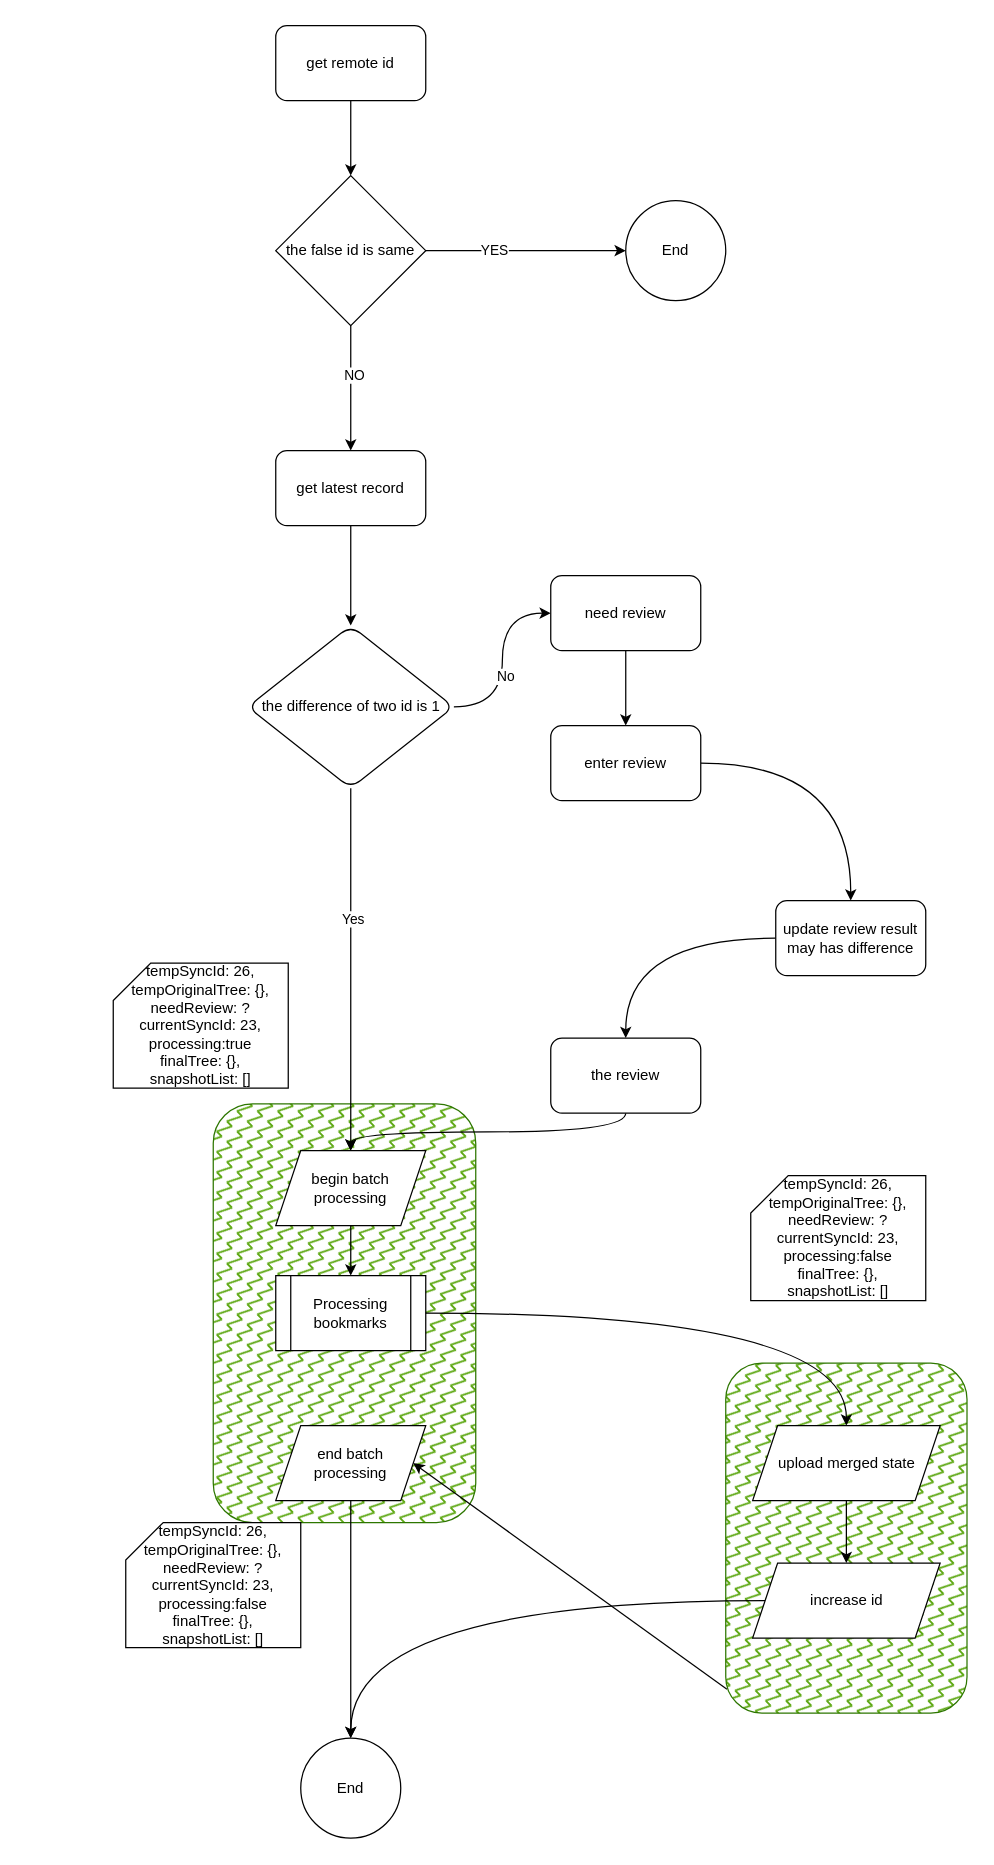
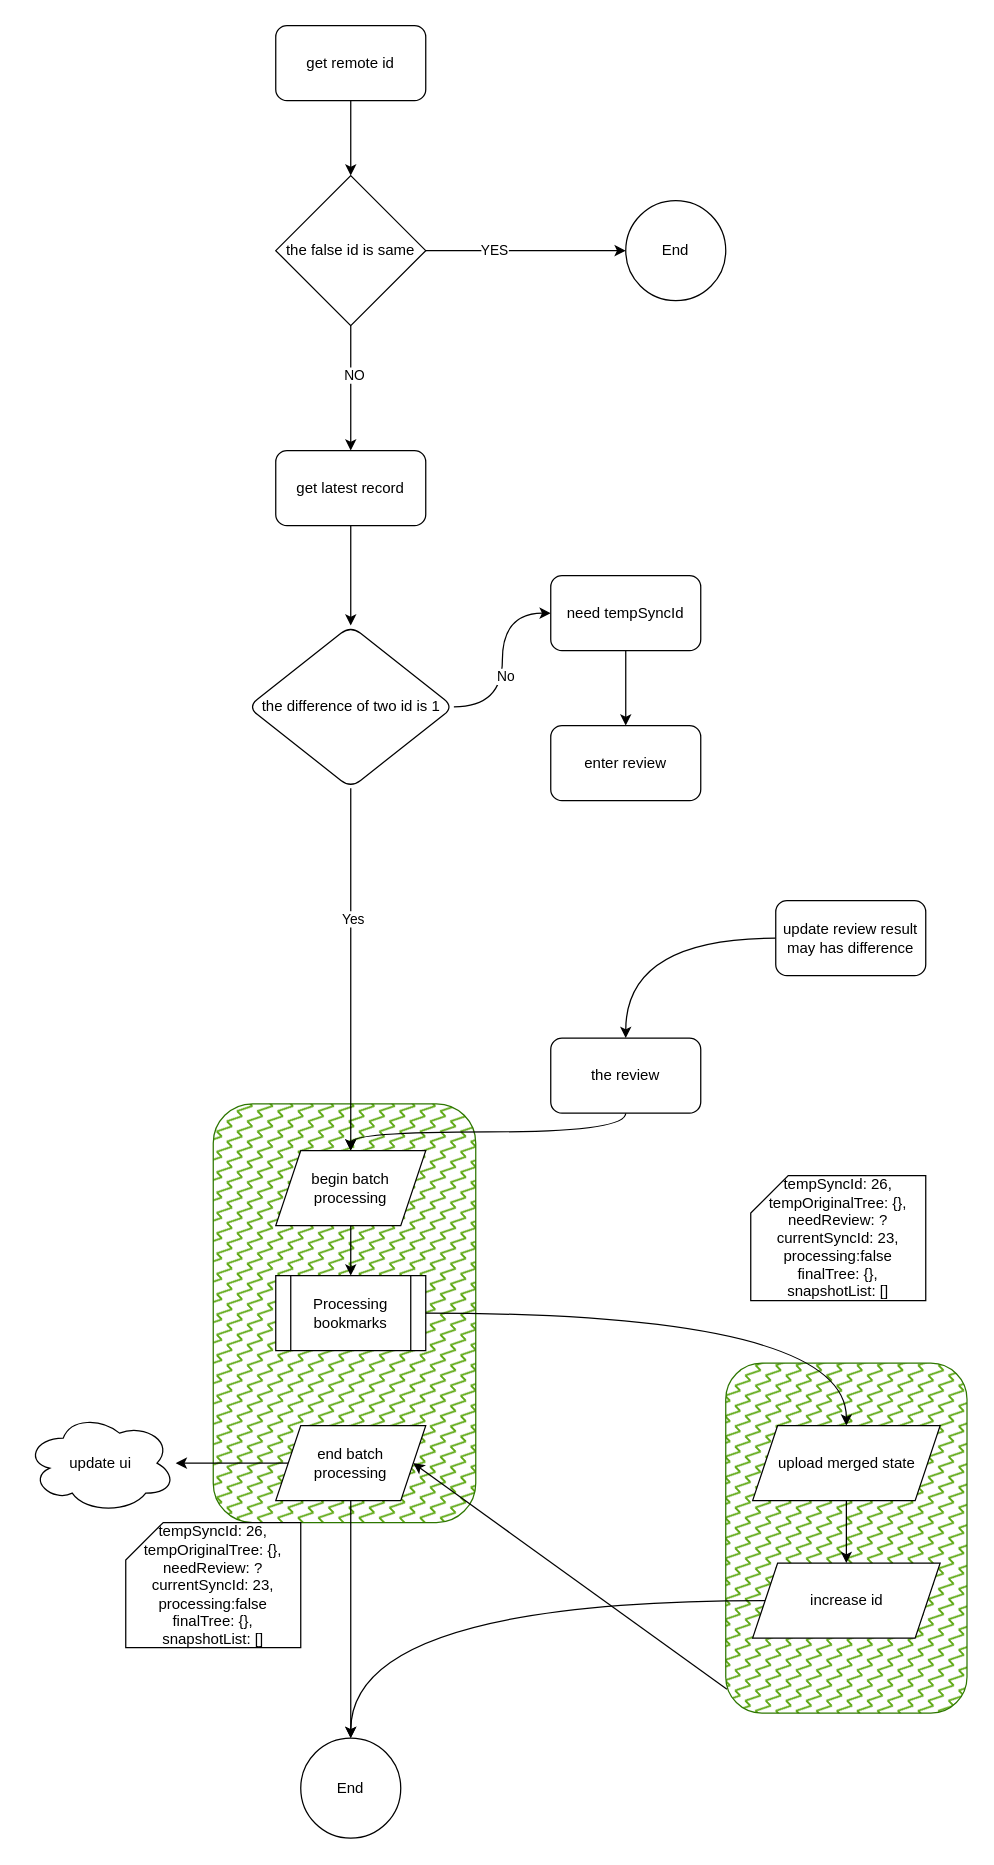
(626, 613) -> (626, 613)
(807, 791) -> none
(201, 1026) -> none
none -> (101, 1463)
none -> (236, 1463)
